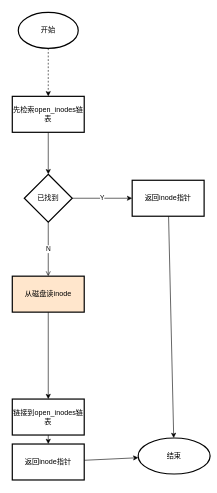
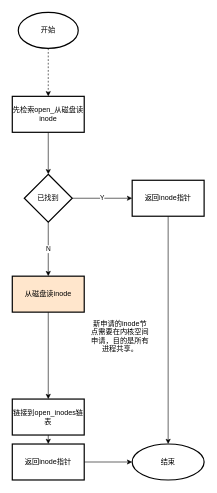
(48, 114) -> (48, 114)
(48, 272) -> (48, 270)
none -> (120, 336)
(174, 456) -> (168, 462)
